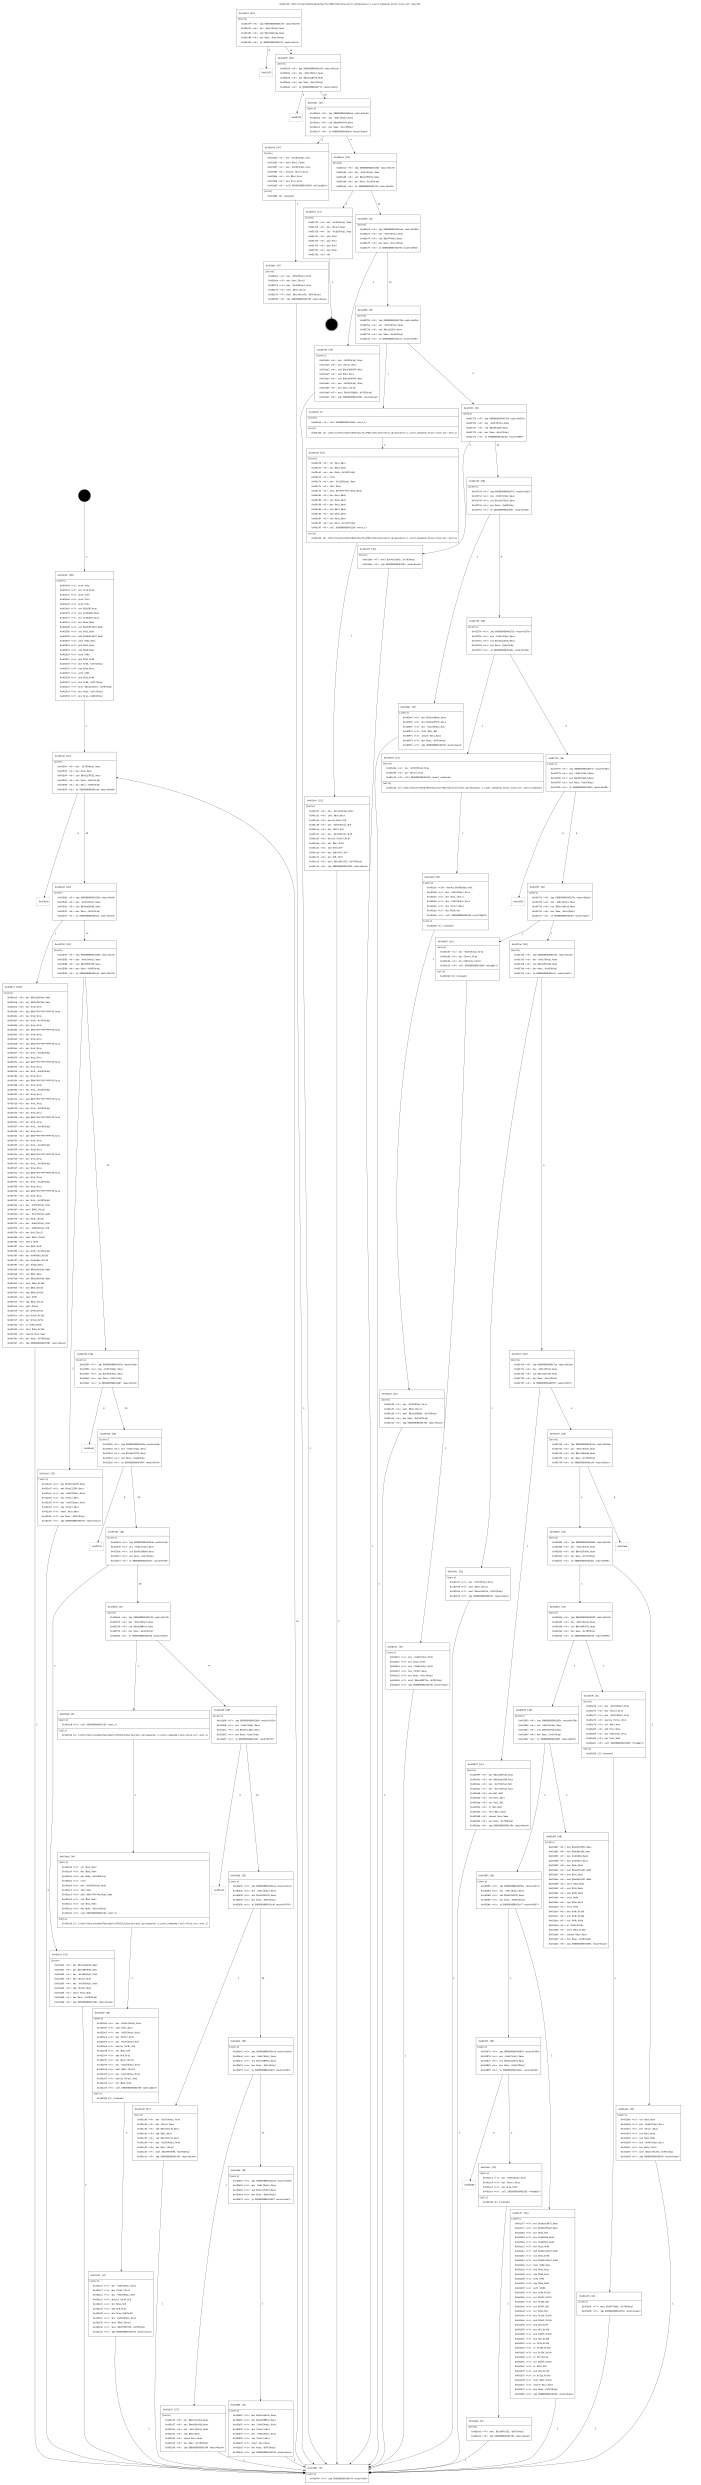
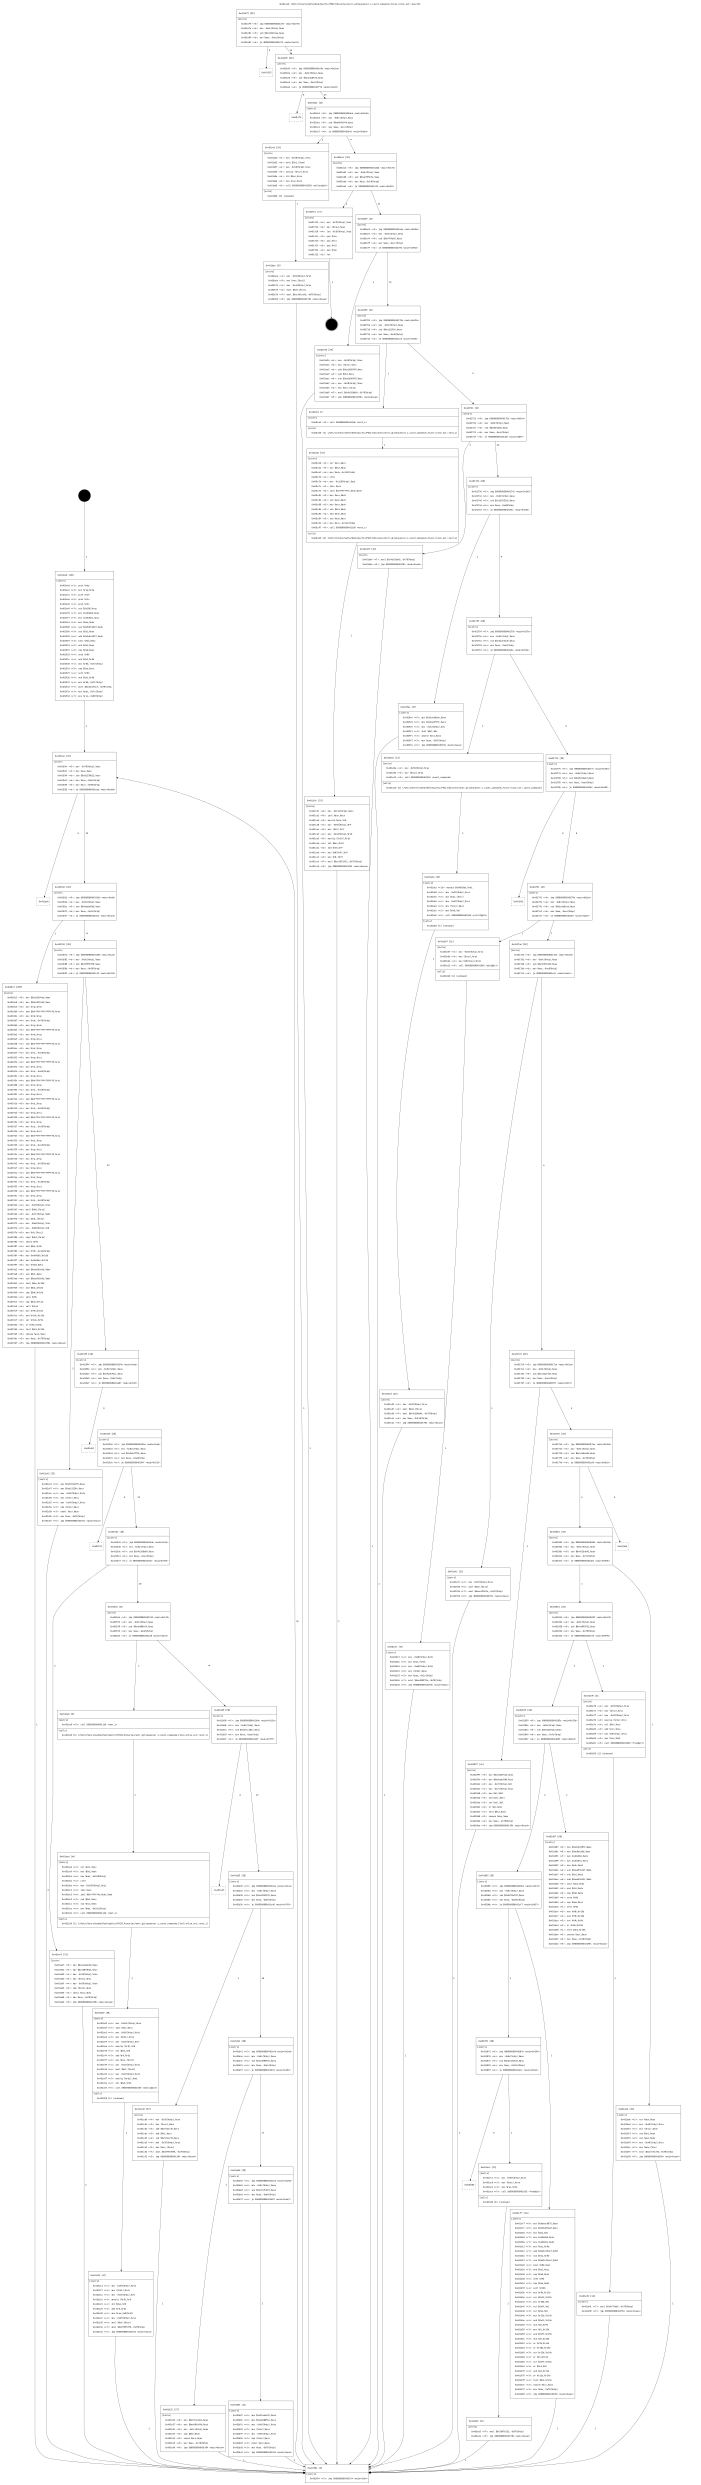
(118, 1408) -> none
